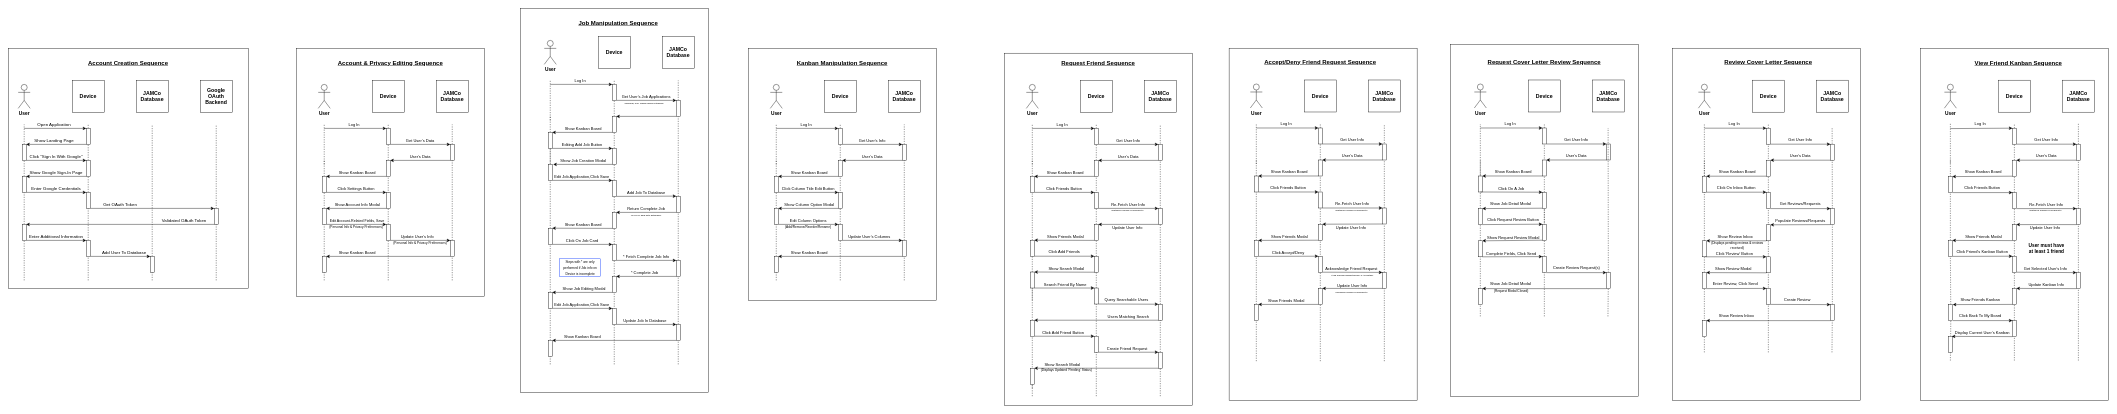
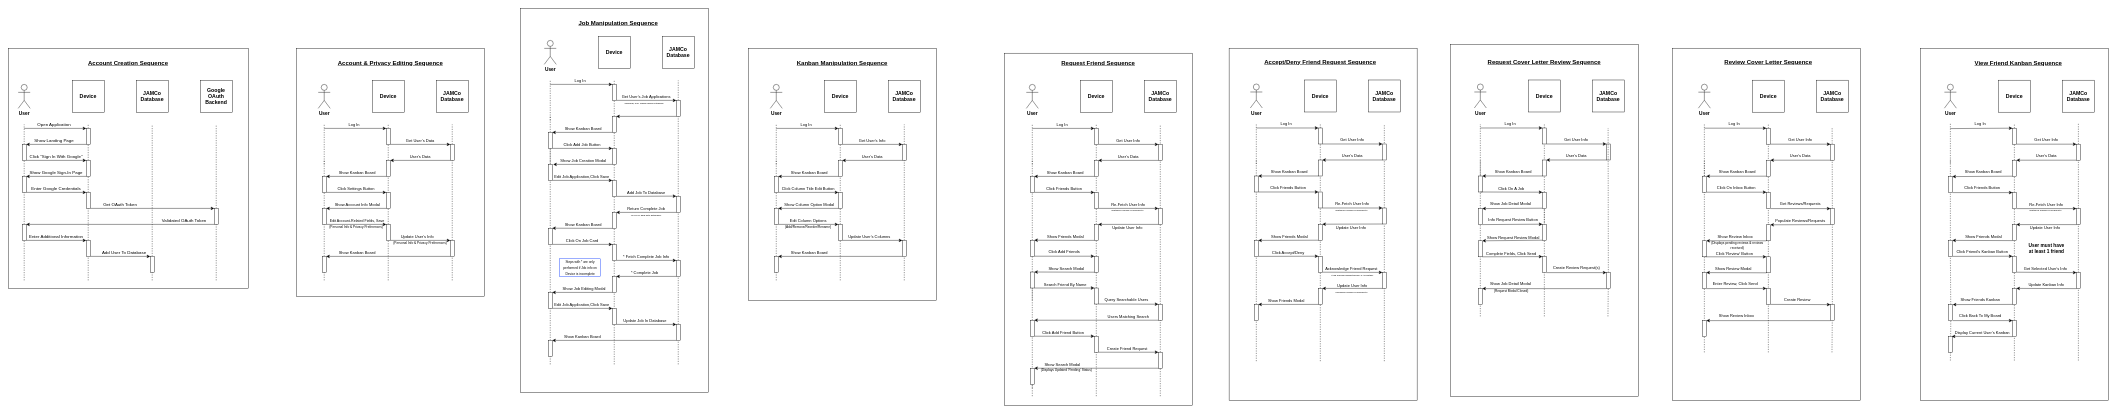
(582, 144) -> (582, 144)
(1513, 220) -> (1513, 220)
